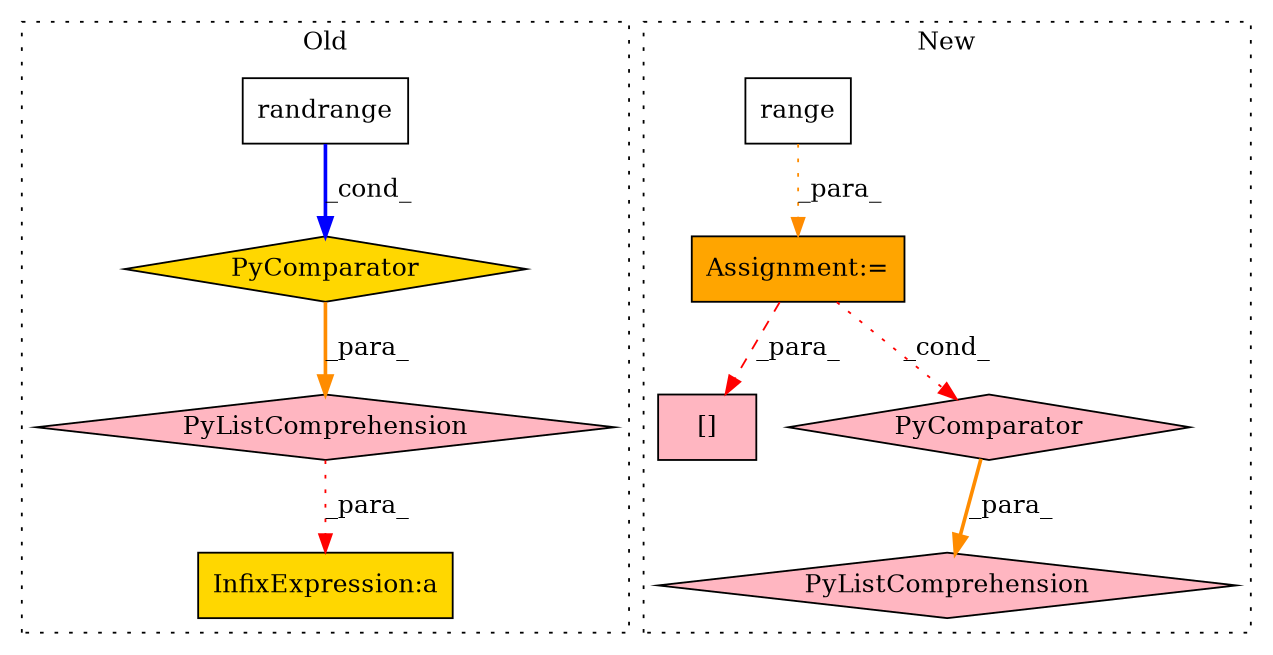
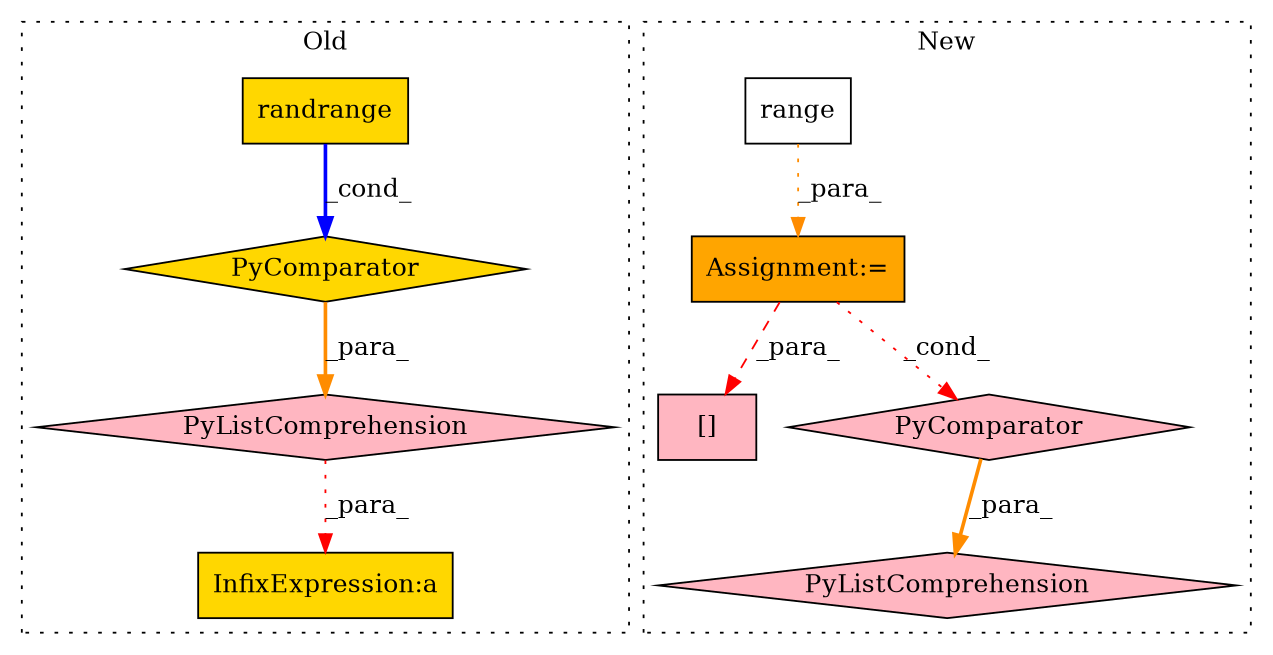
(325, 111) -> (325, 111)
